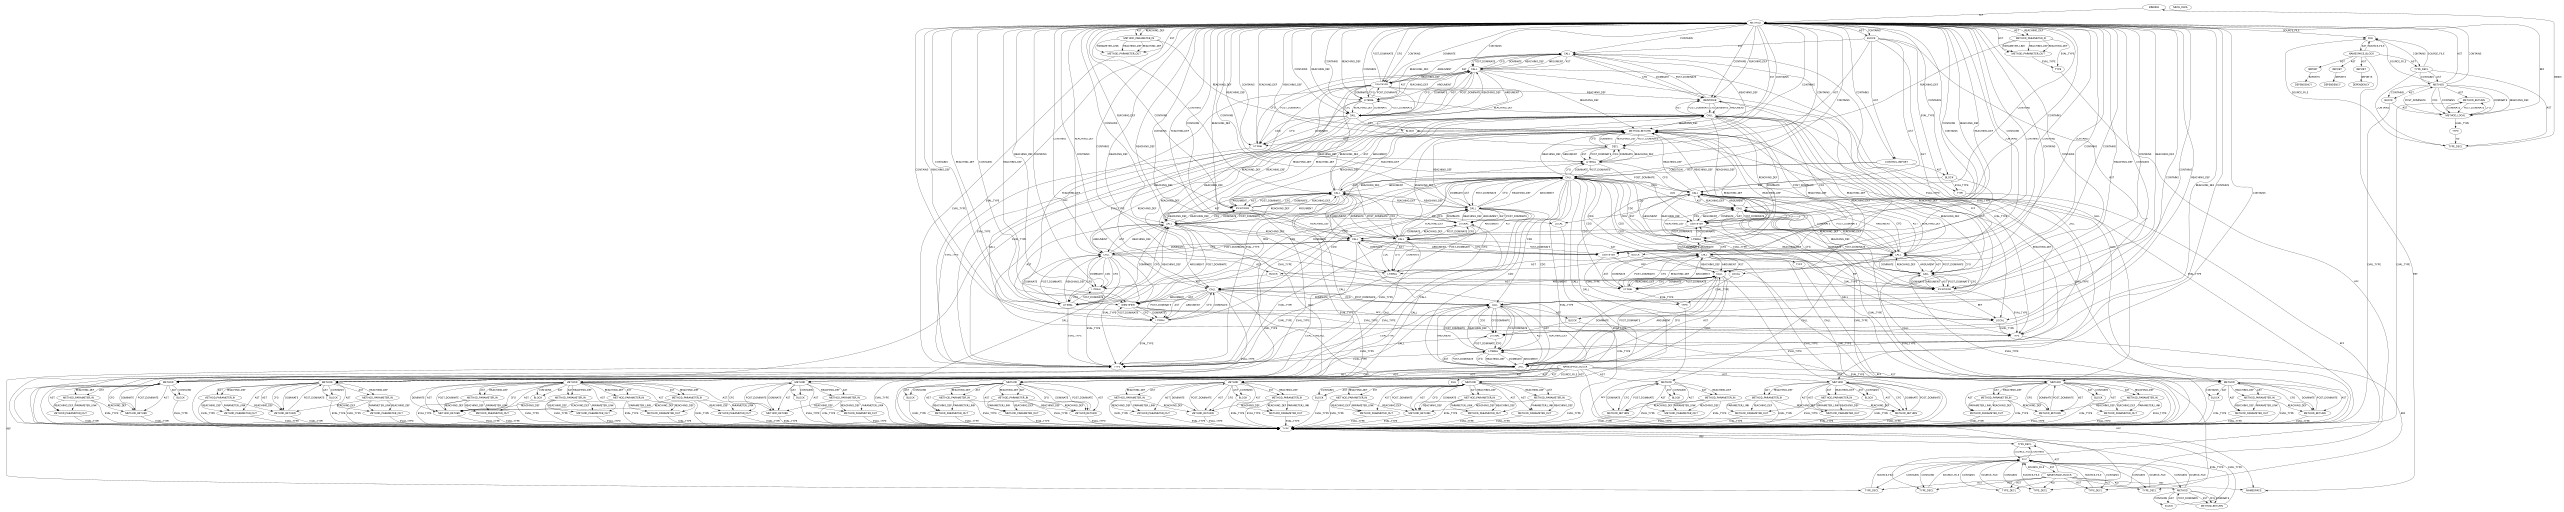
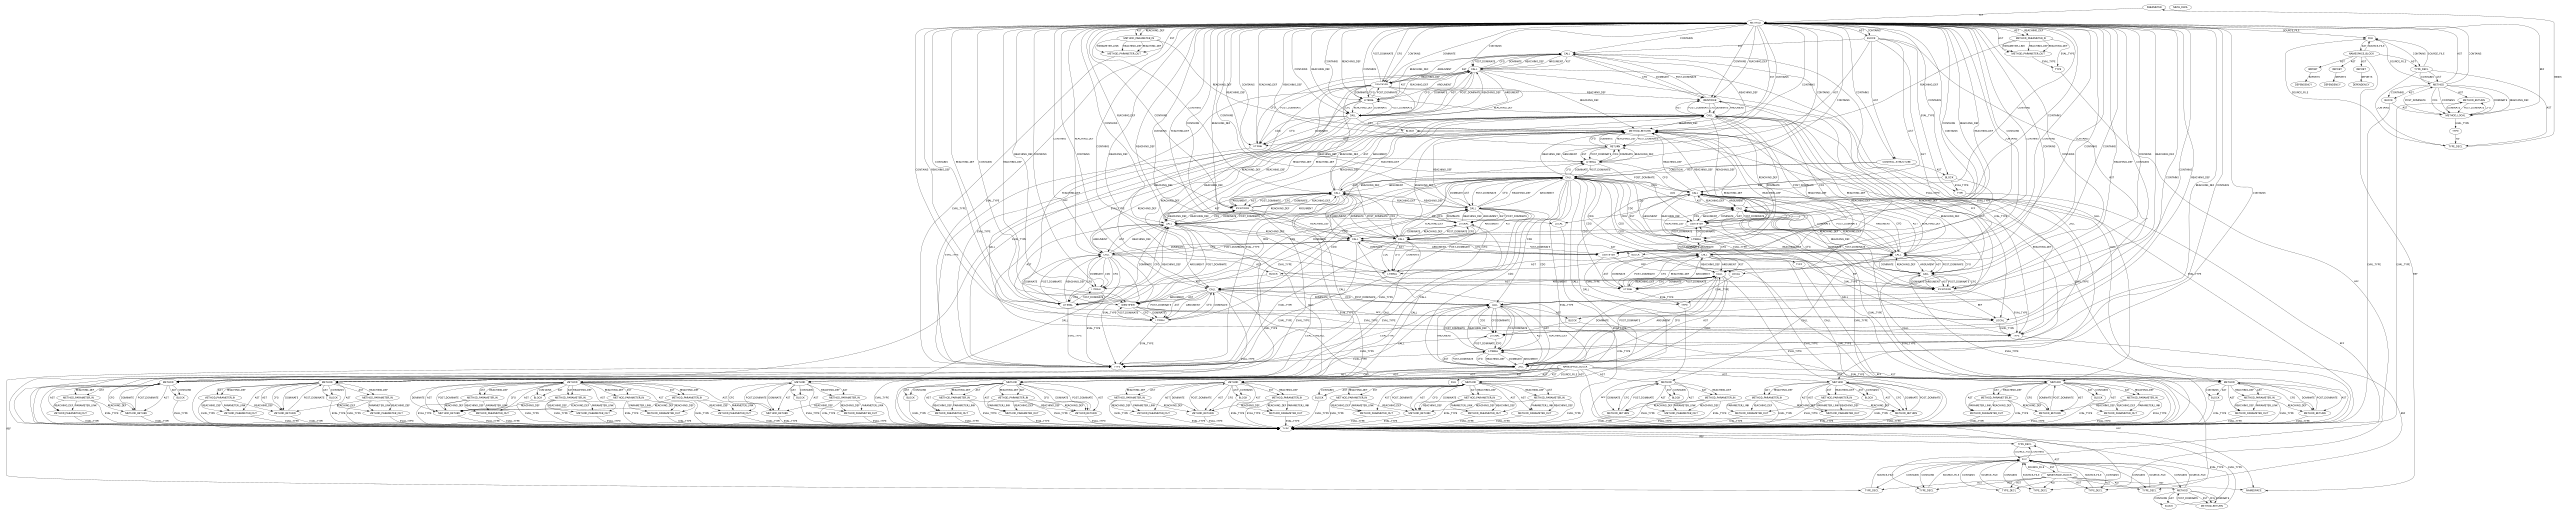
(2154, 7) -> (2154, 7)
(1615, 147) -> (1615, 147)
(1897, 162) -> (1897, 162)
